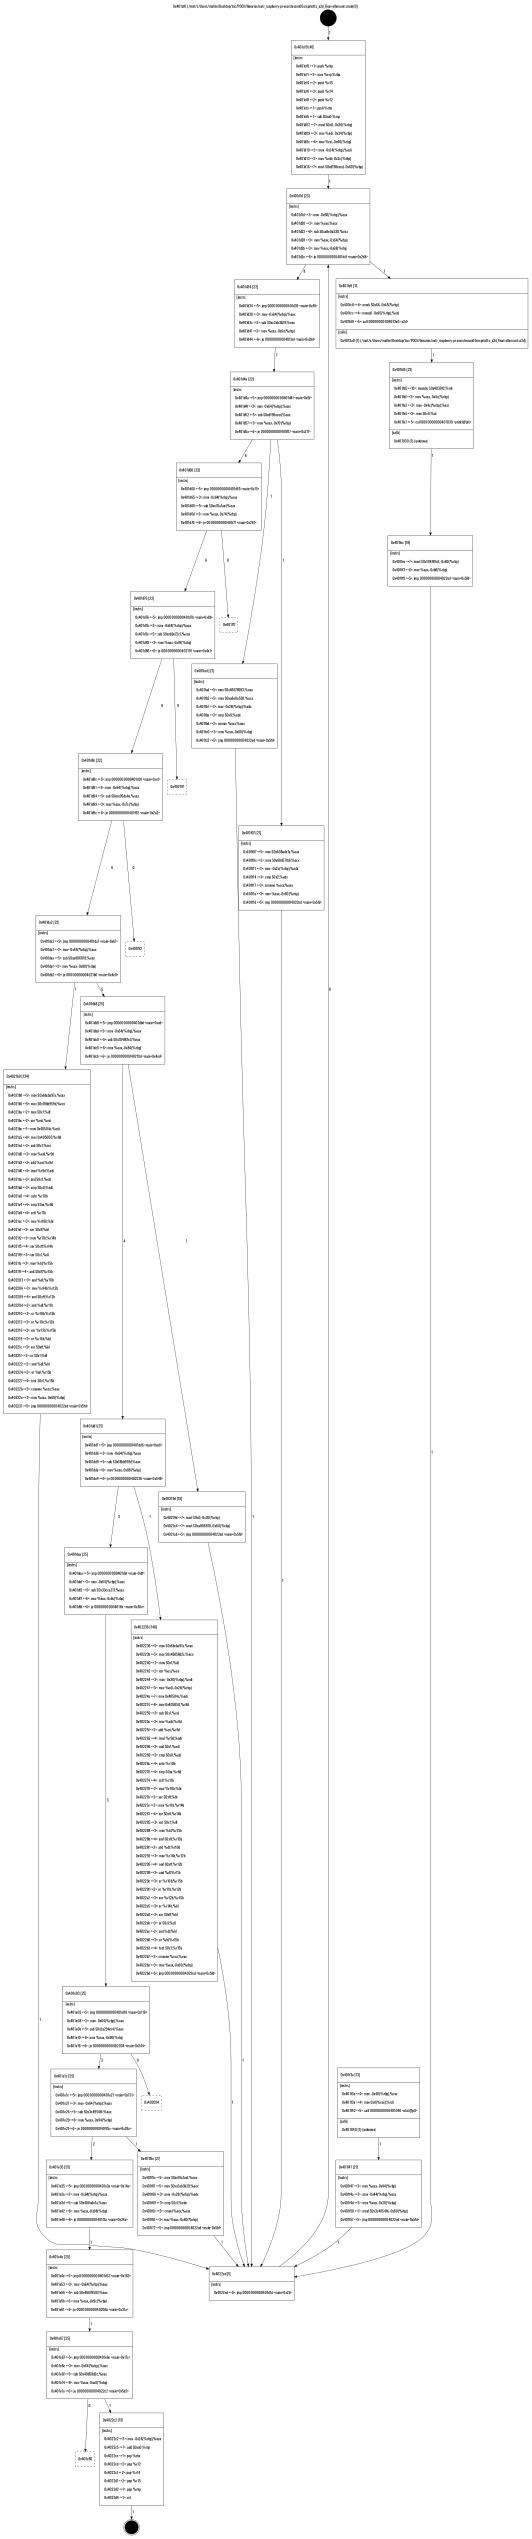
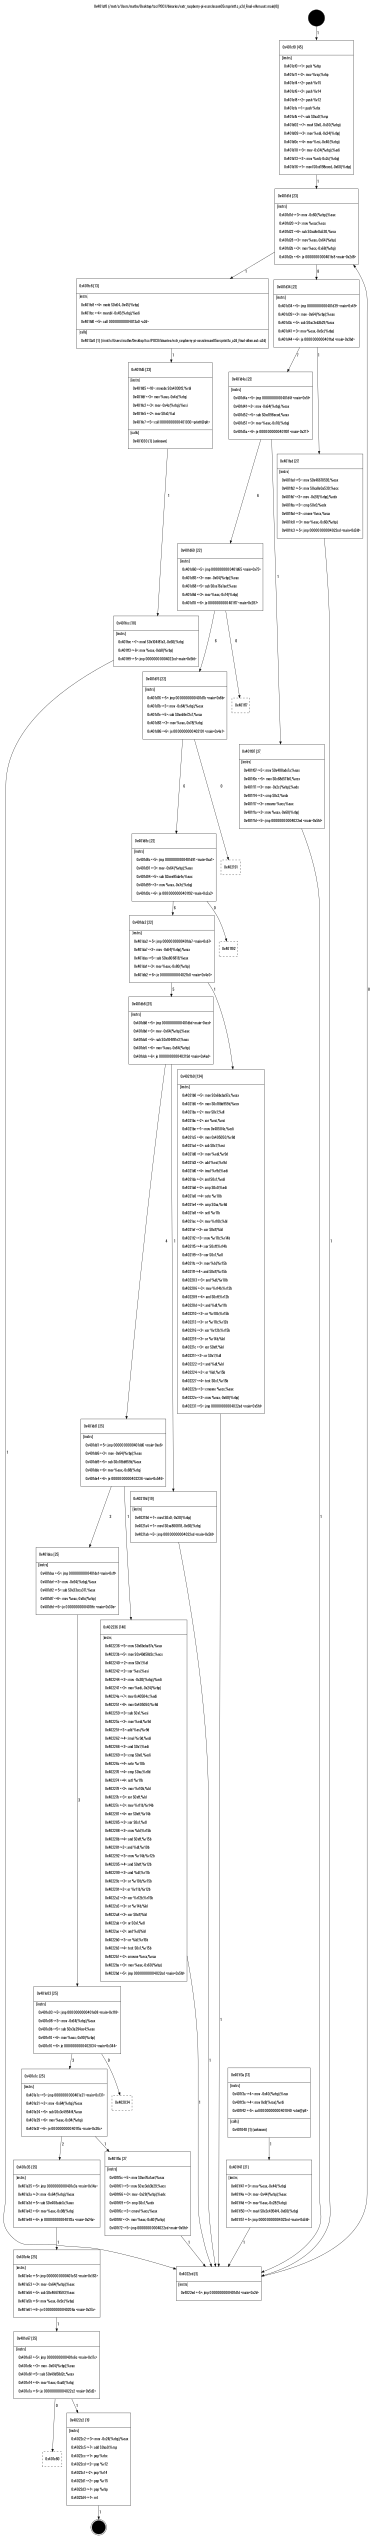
(261, 551) -> (318, 399)
